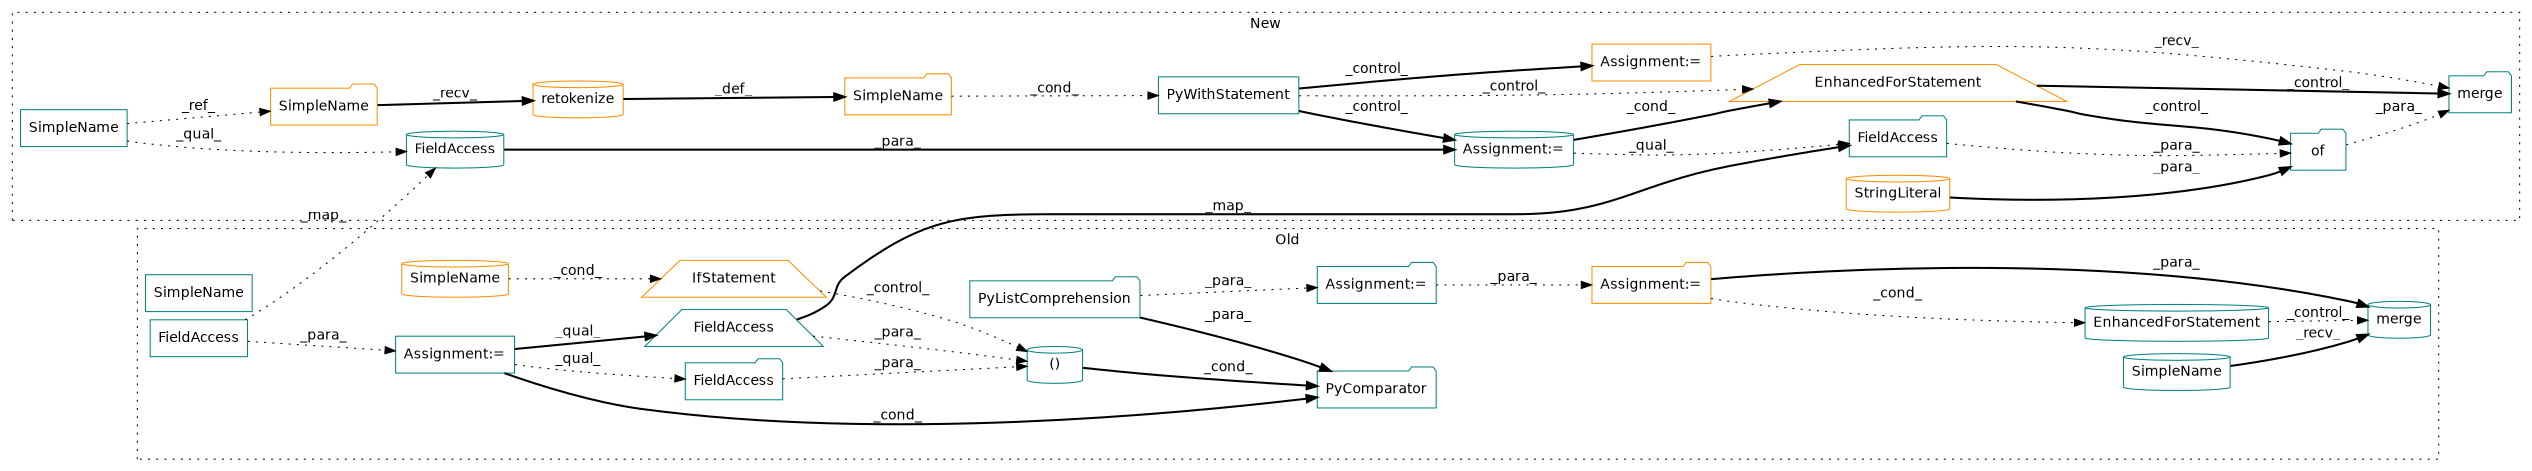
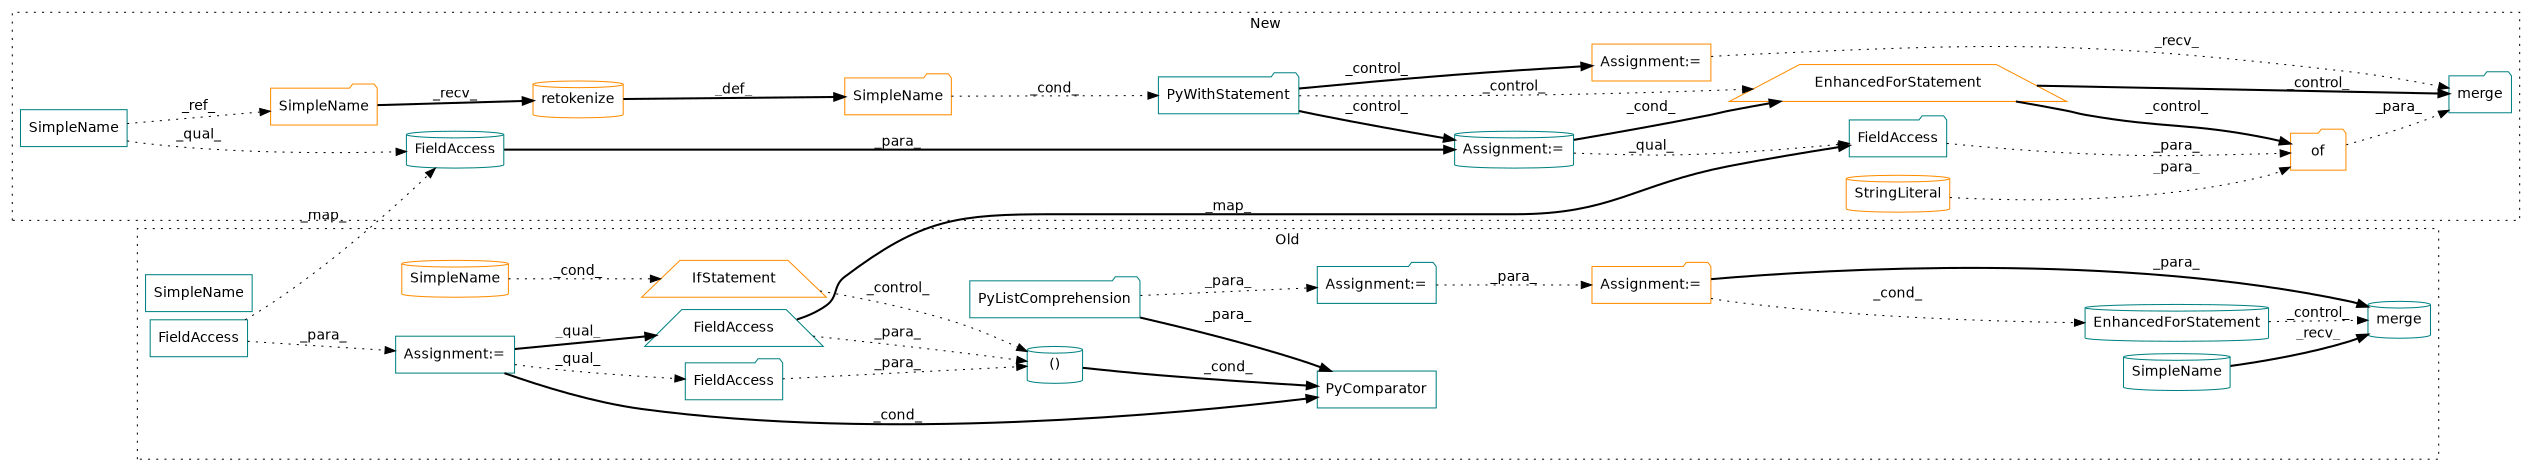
(1229, 95) -> (1229, 95)
(2318, 152) -> (2318, 152)
(2116, 197) -> (2116, 197)
(1377, 389) -> (1377, 389)
